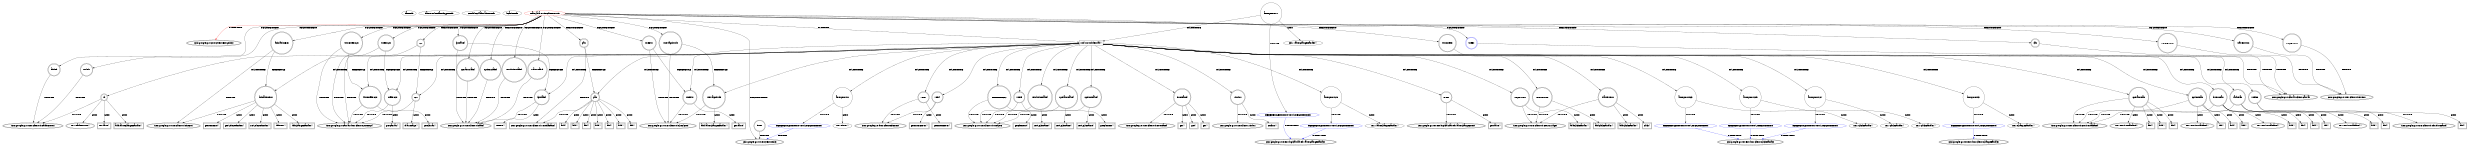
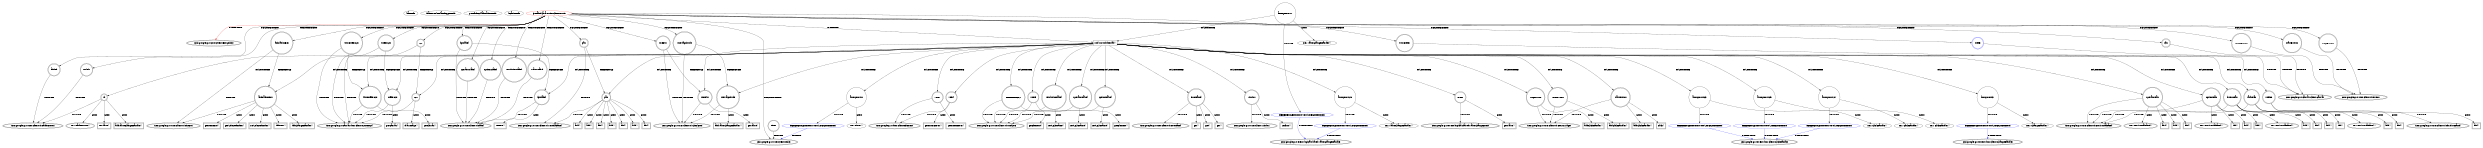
(545, 13) -> (549, 13)
(533, 126) -> (540, 126)
